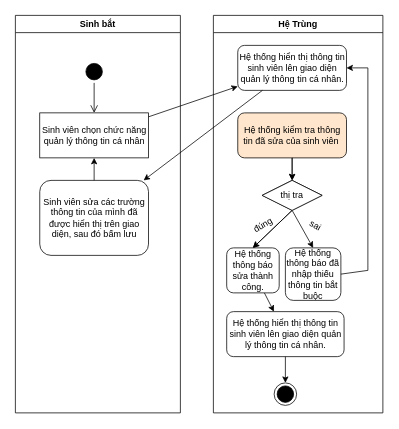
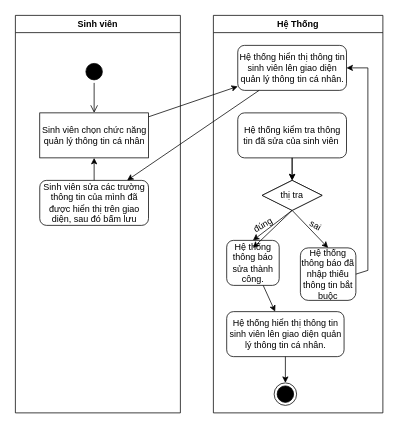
(98, 24) -> (98, 24)
(298, 24) -> (298, 24)
(292, 135) -> (292, 135)
(94, 218) -> (94, 203)
(253, 270) -> (253, 263)
(313, 274) -> (328, 274)
